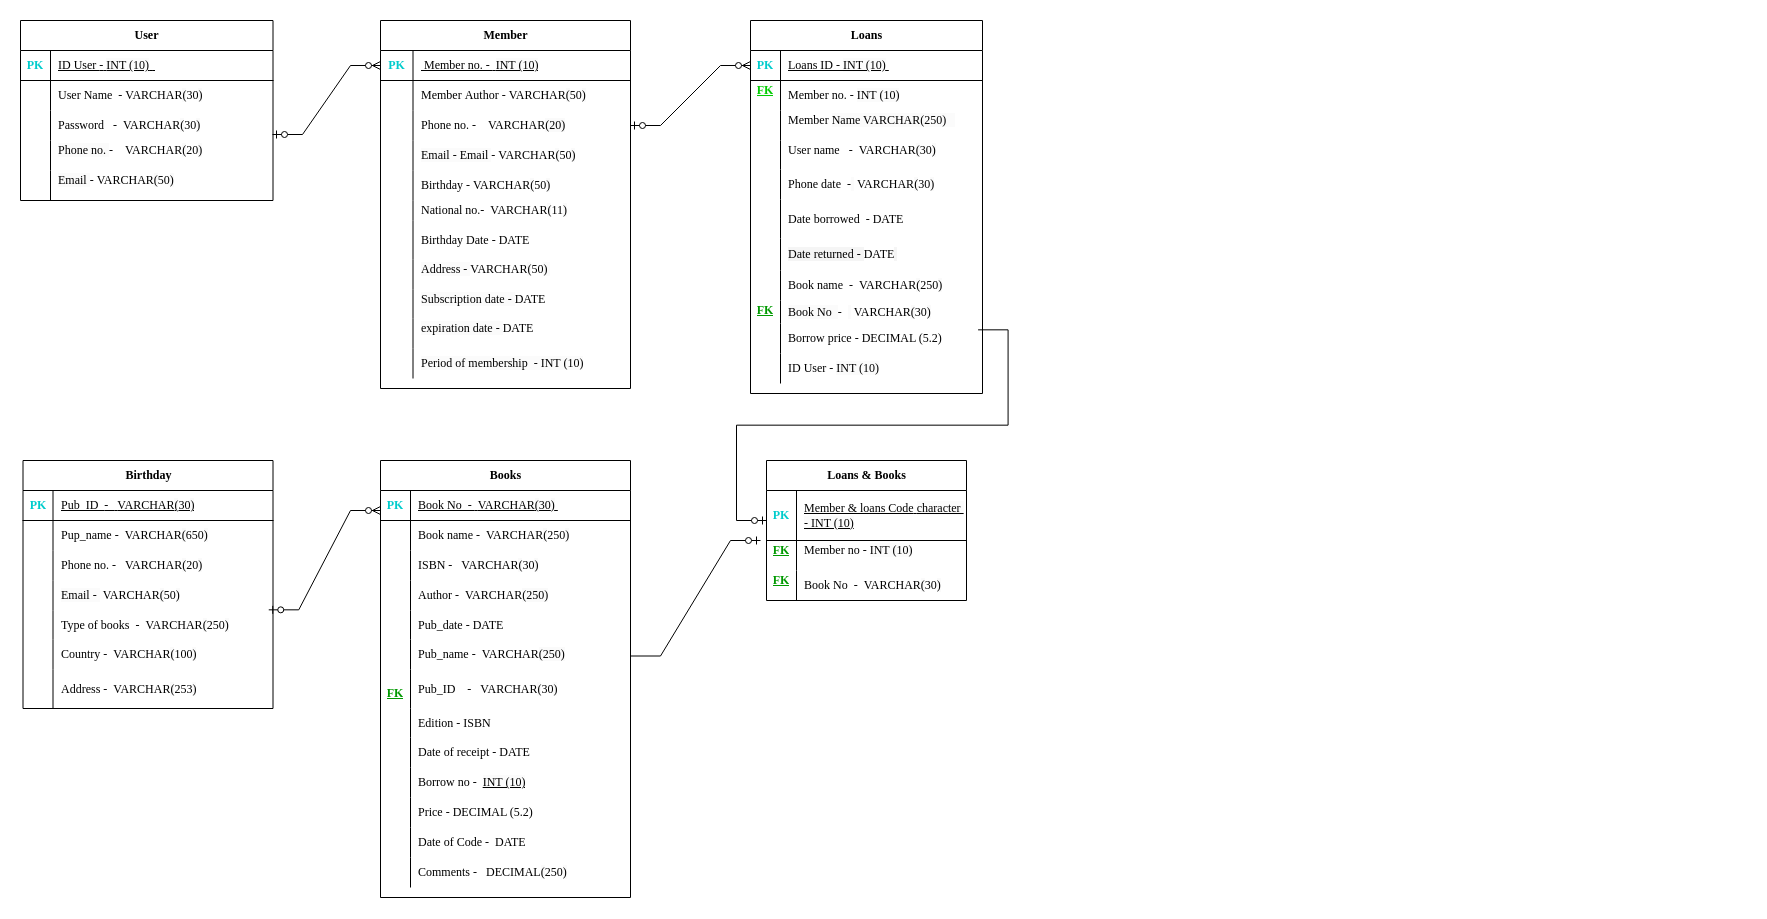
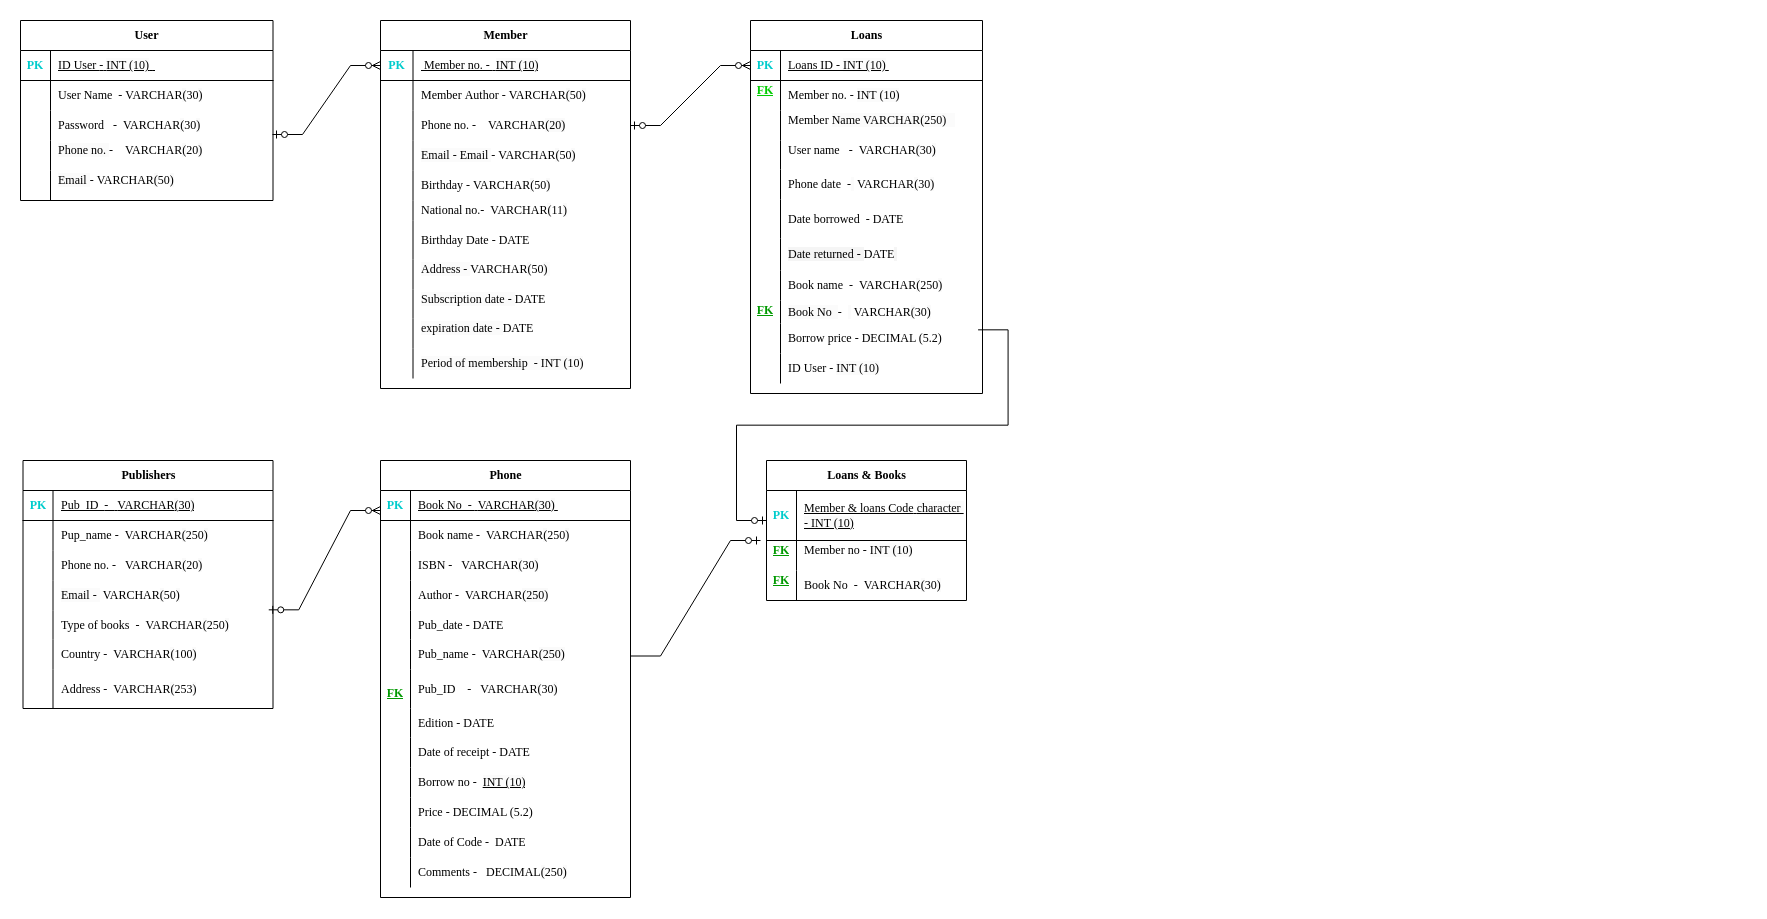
(149, 476) -> (149, 476)
(506, 476) -> (506, 476)
(141, 536) -> (141, 536)
(459, 724) -> (459, 724)
